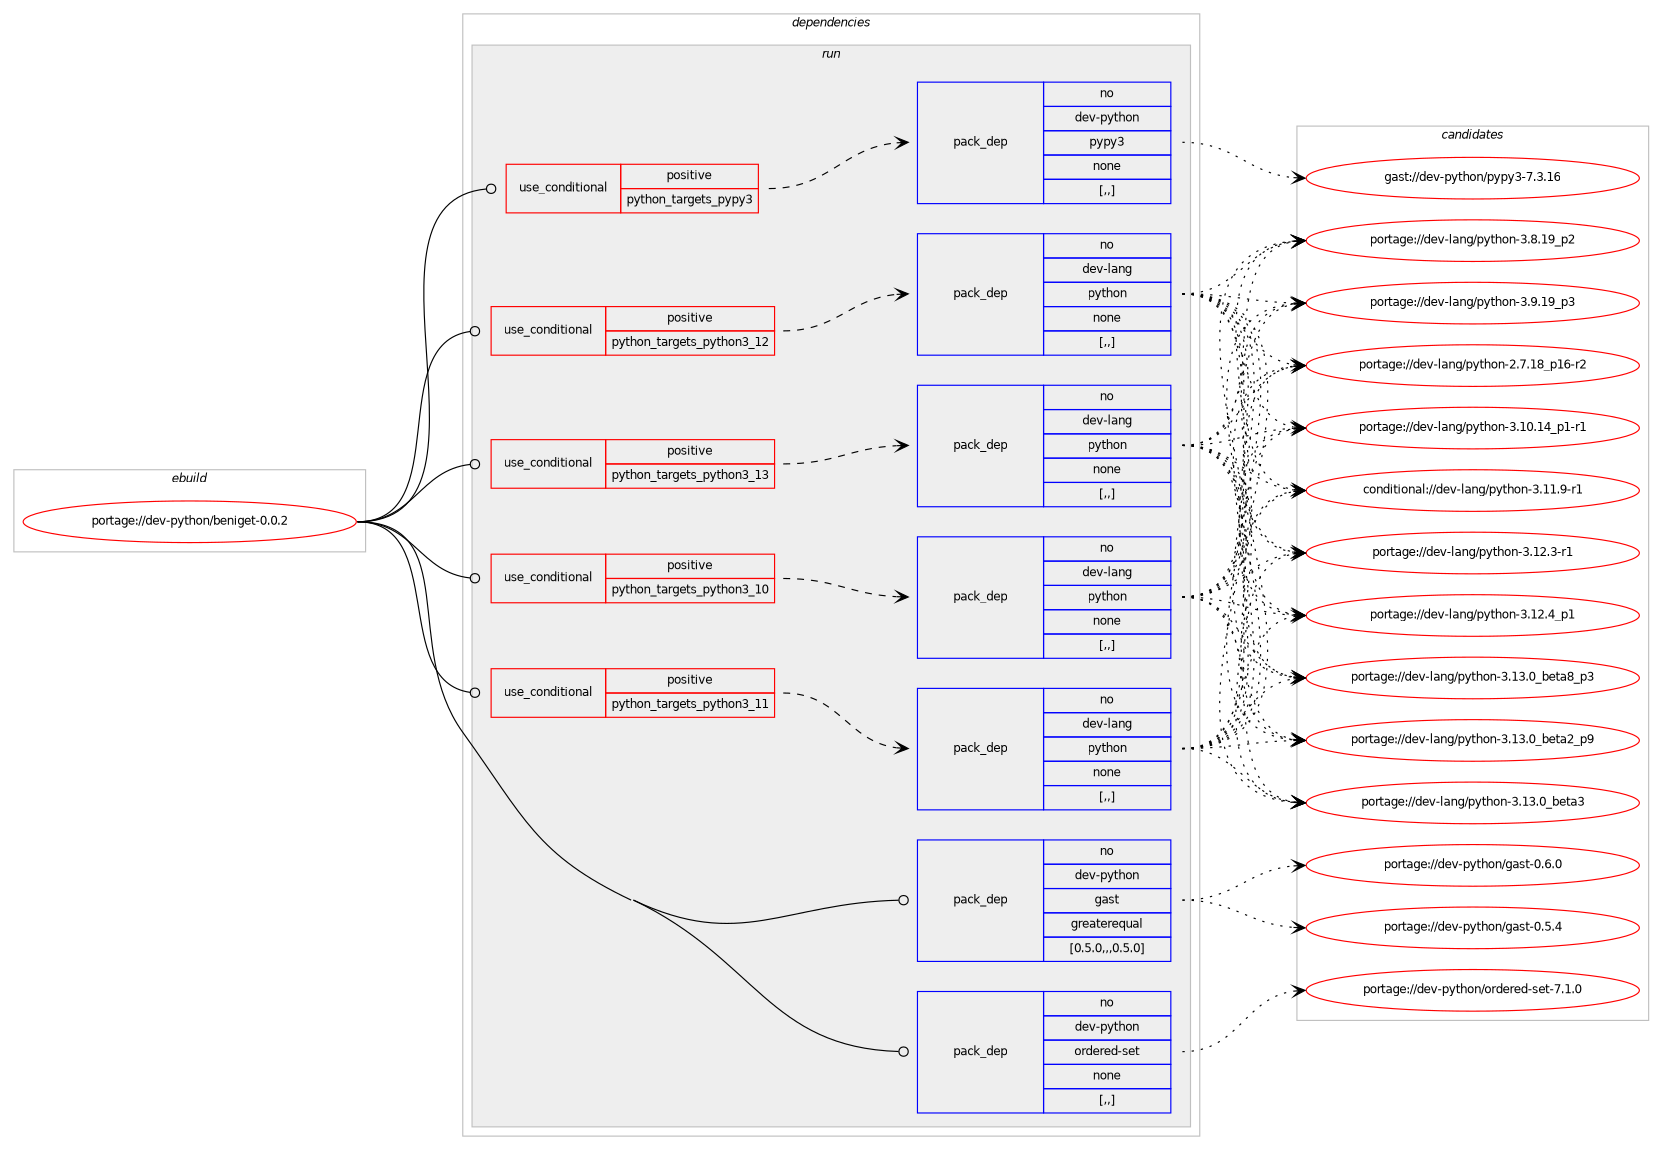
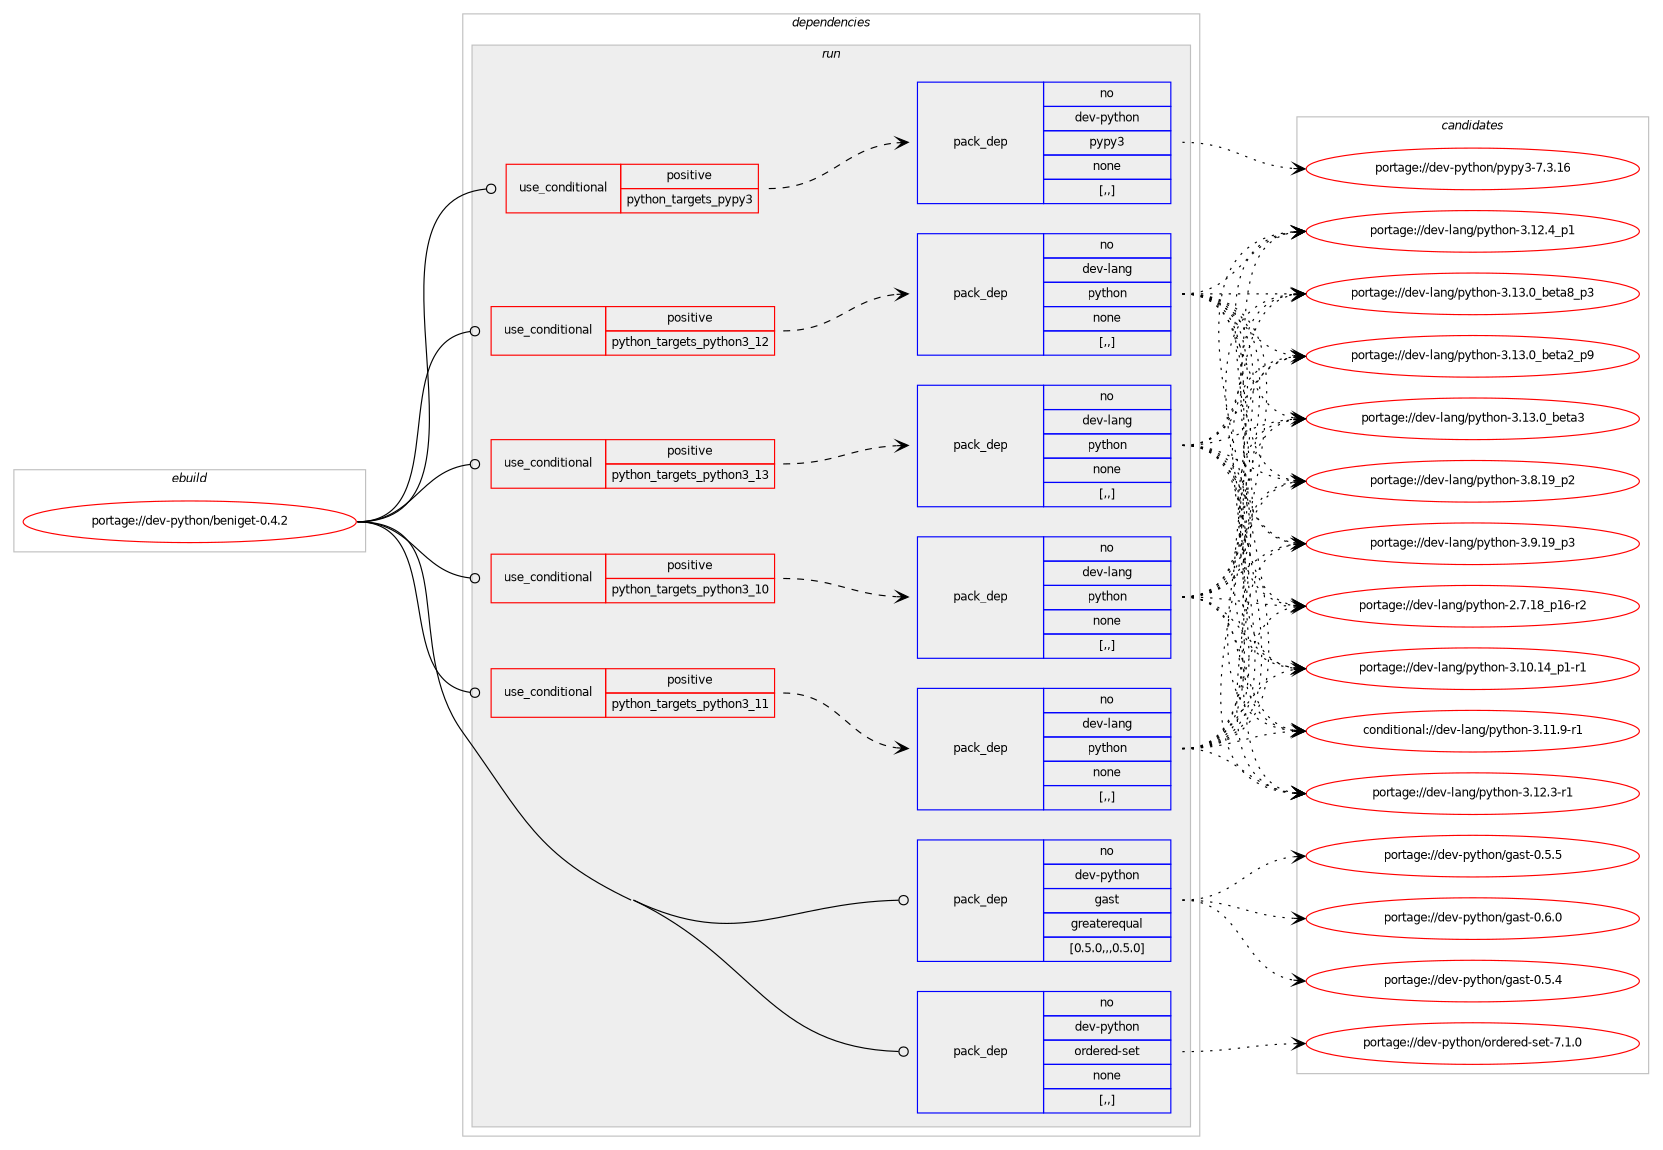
(1473, 178) -> (1473, 169)
(190, 522) -> (190, 522)
none -> (1473, 856)
